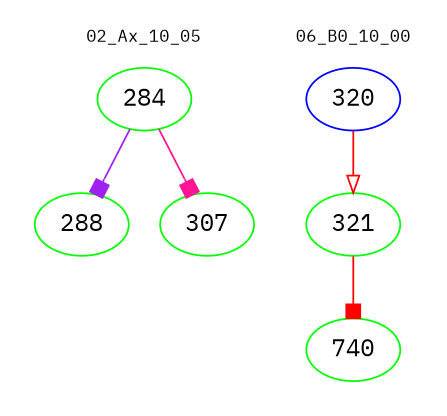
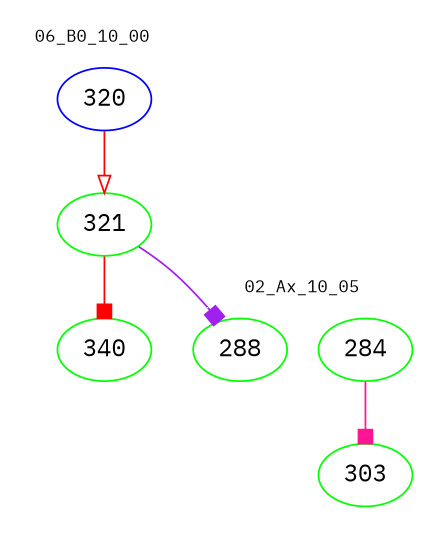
(117, 154) -> (190, 289)
(207, 224) -> (365, 475)
(353, 350) -> (104, 350)
